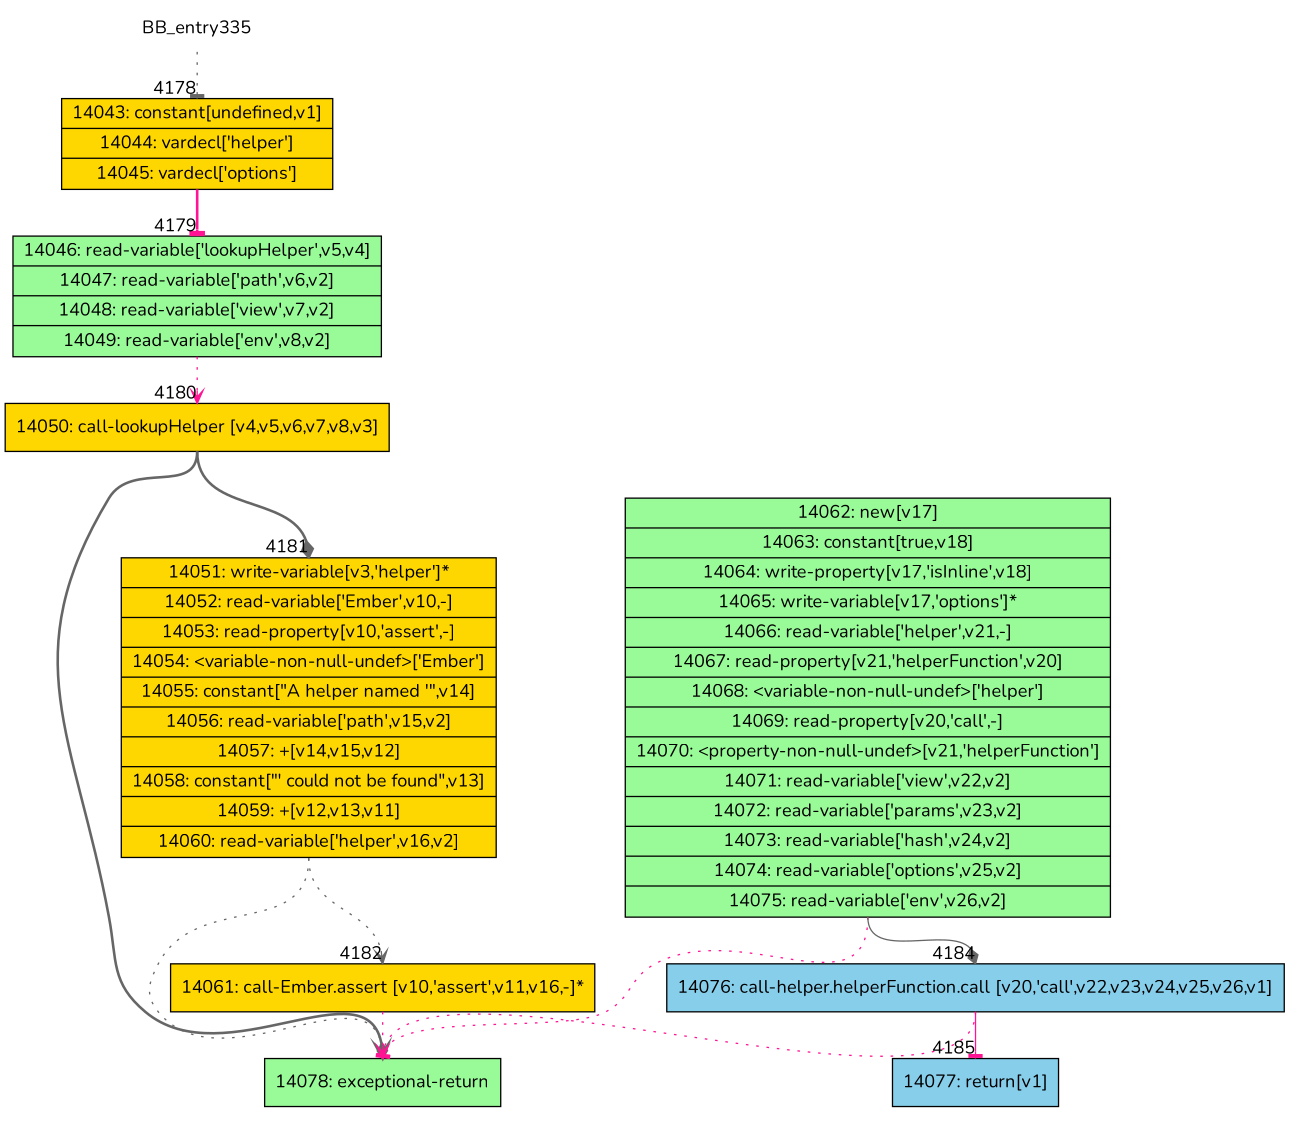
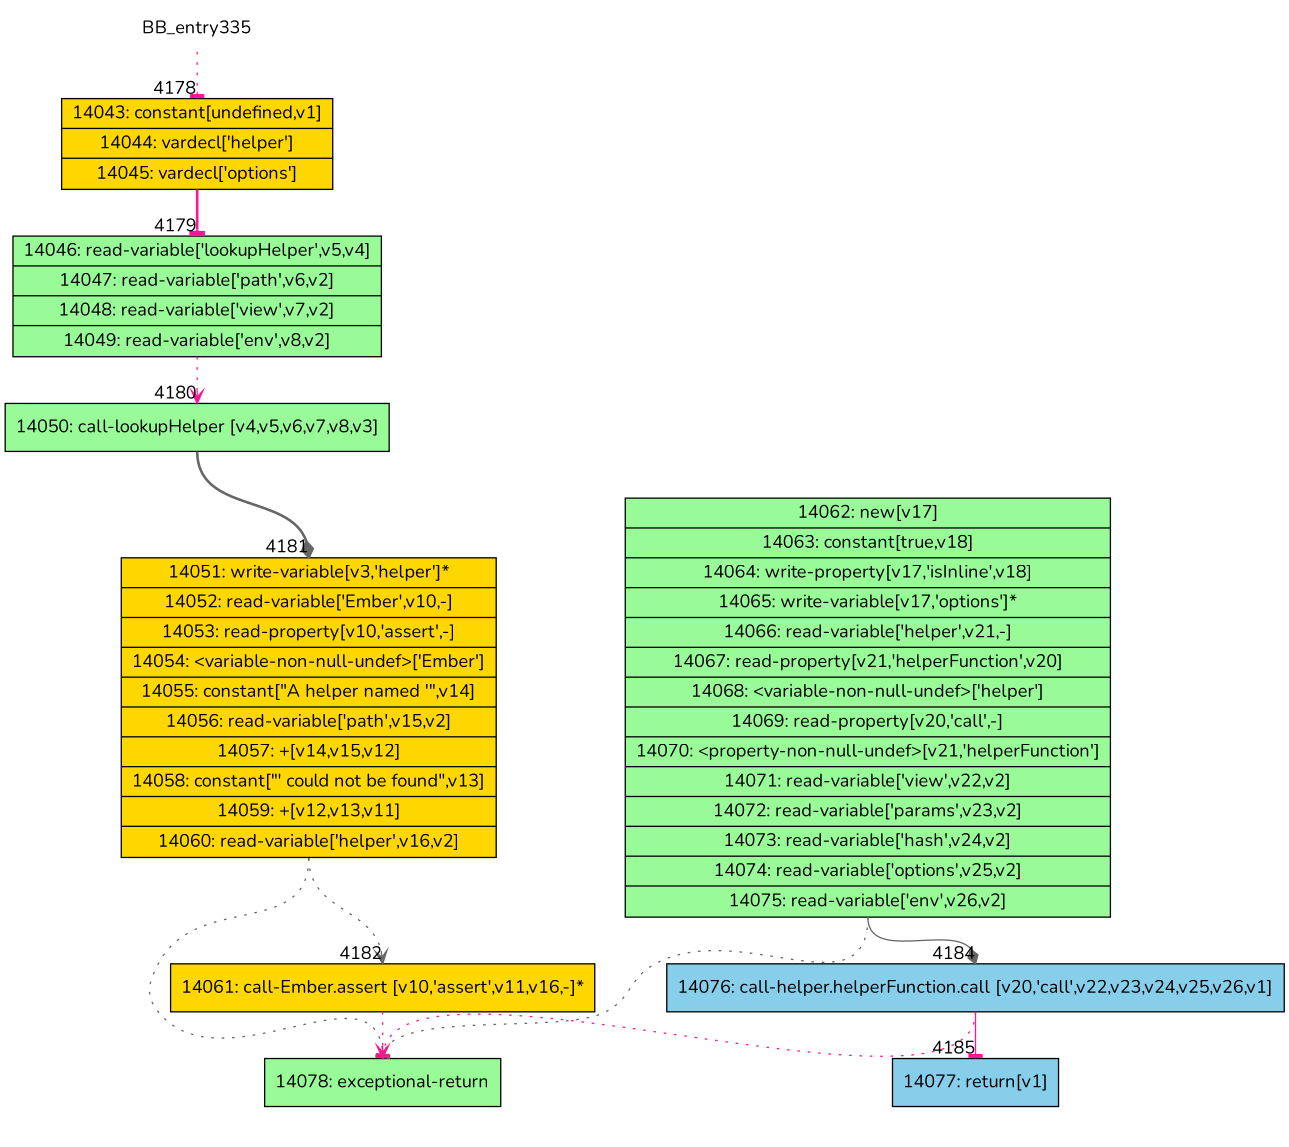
(197, 72) -> (197, 72)
(197, 427) -> (197, 427)
(89, 829) -> none
(634, 982) -> (634, 982)
(152, 1002) -> (159, 1012)
